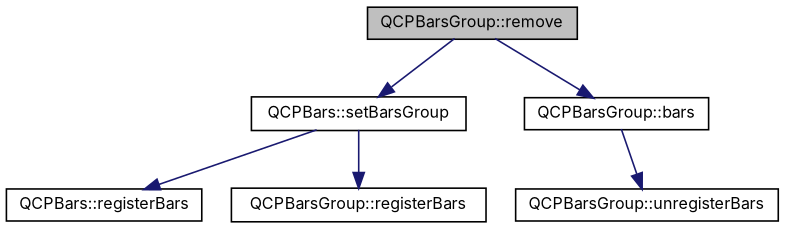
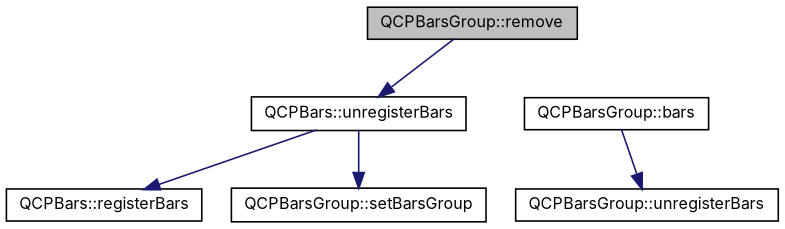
(537, 64) -> none
(359, 114) -> (359, 114)
(359, 205) -> (359, 205)
